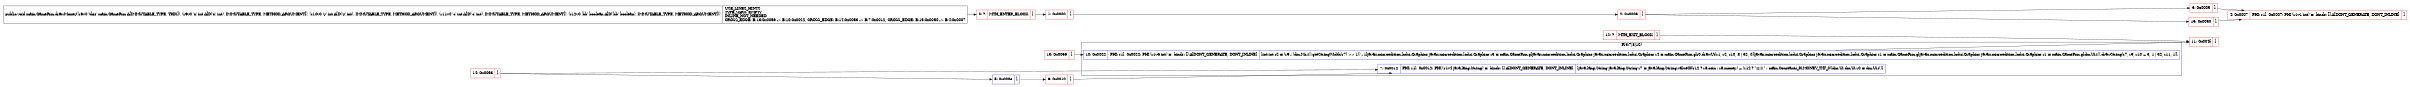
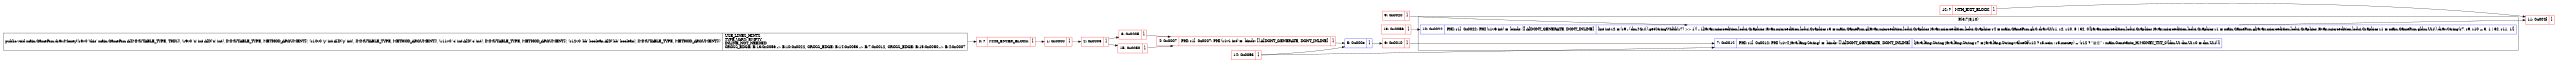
none -> (1396, 16)
none -> (1339, 43)
